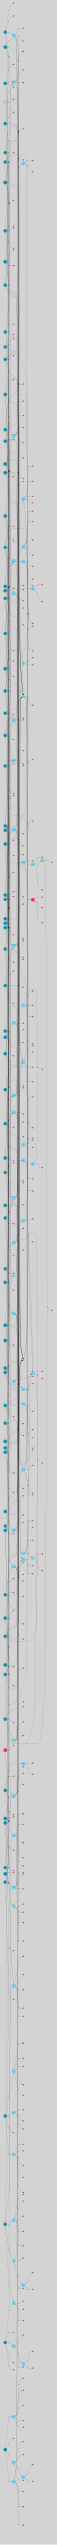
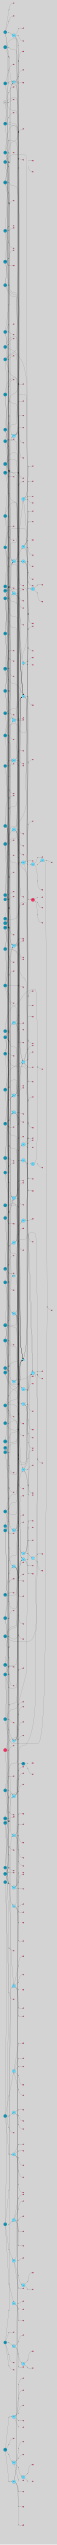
(23, 163) -> none
(5, 830) -> none
(23, 1005) -> none
(23, 1764) -> (23, 1764)
